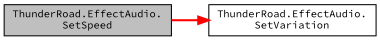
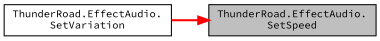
(185, 20) -> (185, 20)
